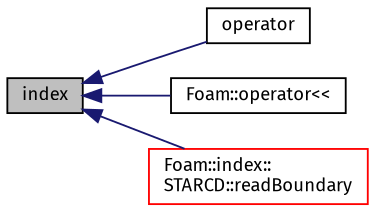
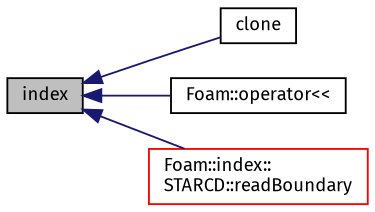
(258, 26) -> (258, 26)
